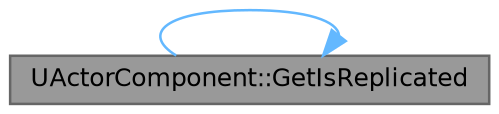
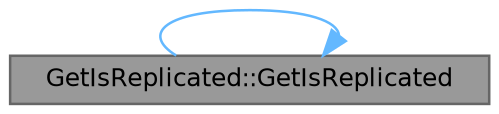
(250, 80) -> (250, 80)
